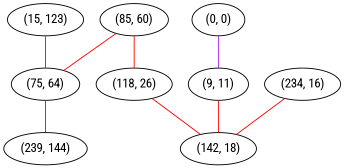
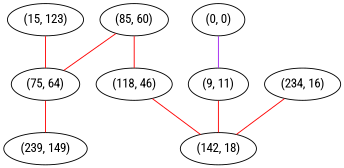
(134, 84) -> (134, 84)
(46, 149) -> (46, 149)
